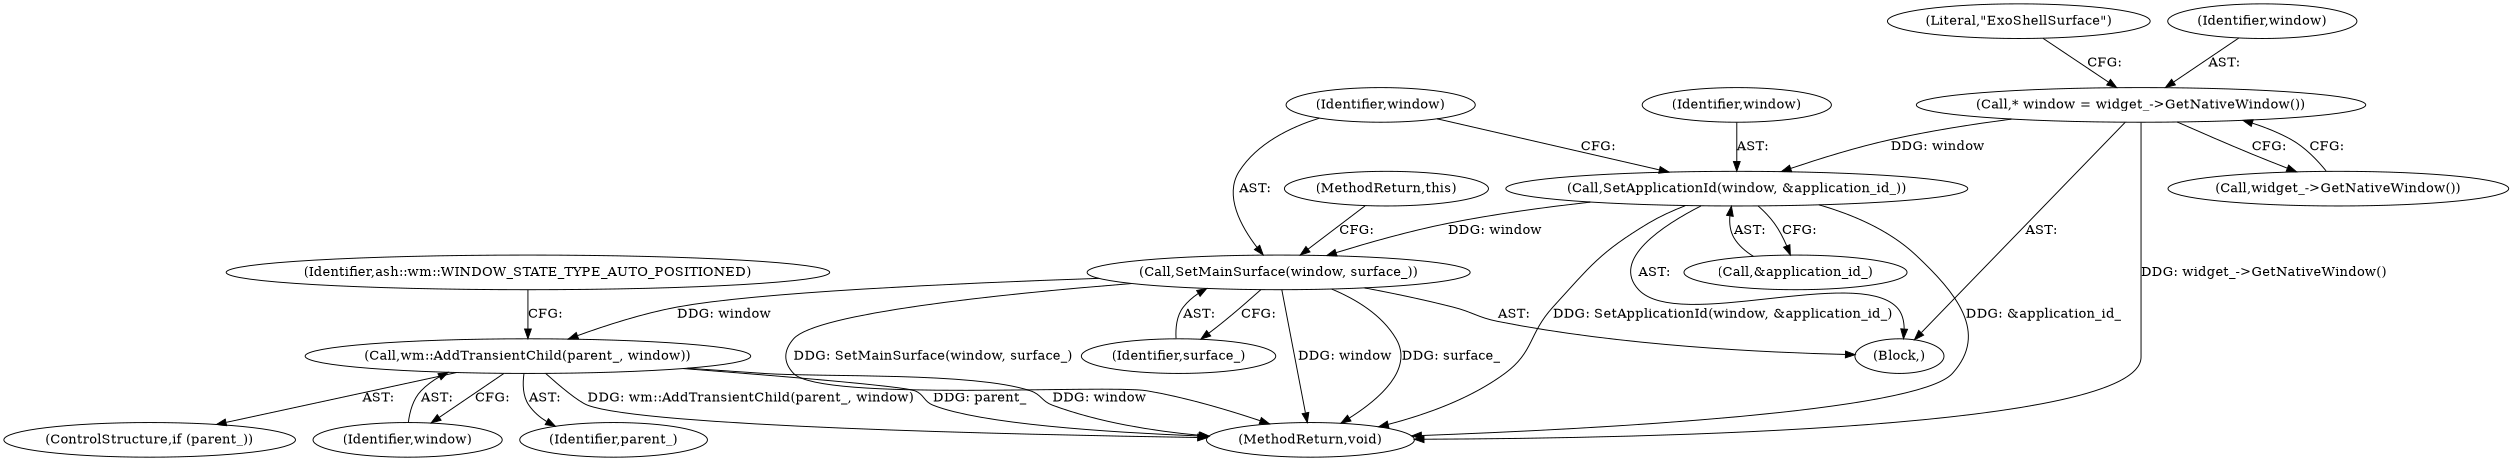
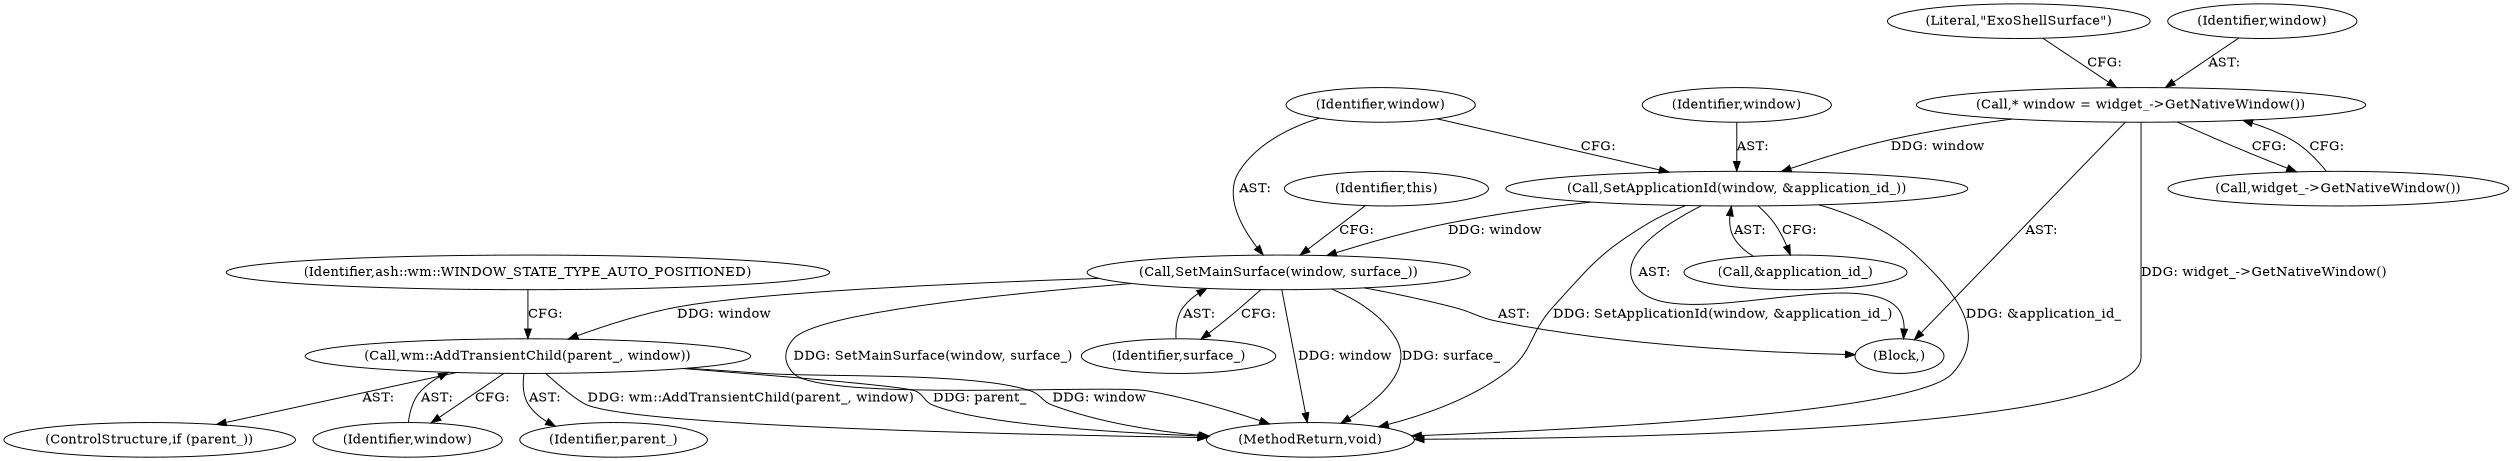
(1386, 189) -> (1386, 189)
